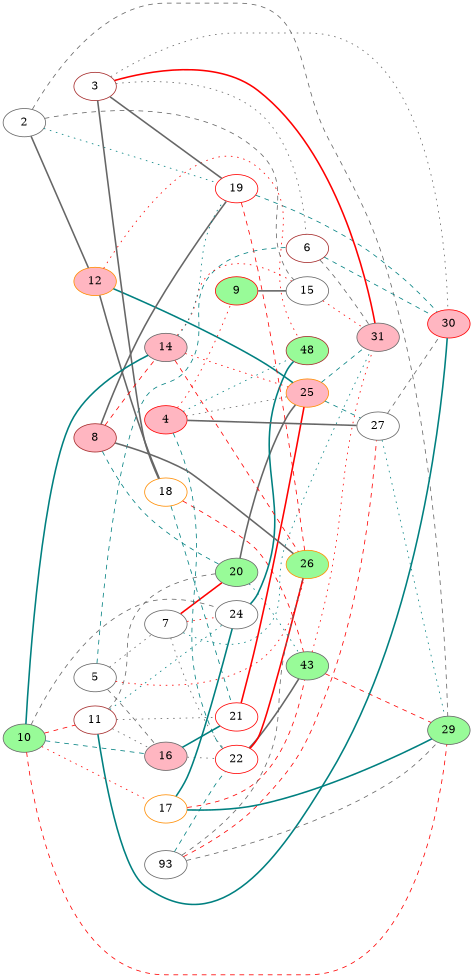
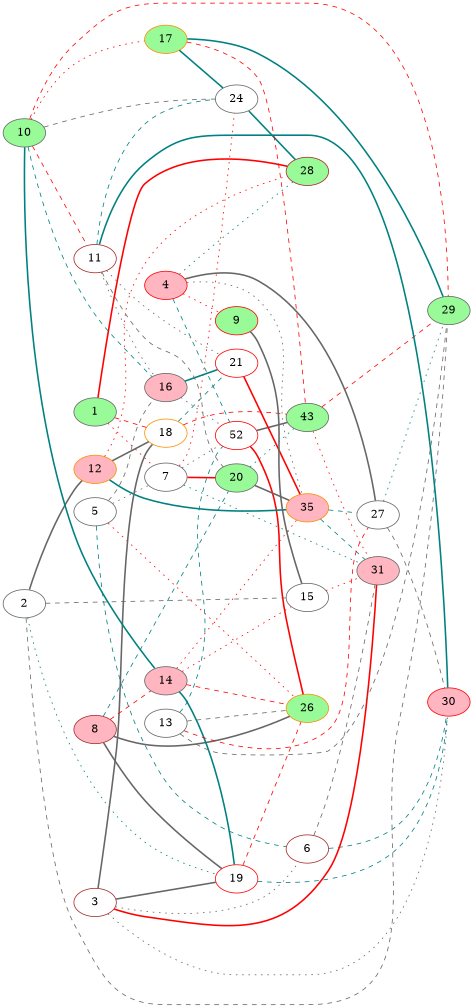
(201, 268) -> (216, 775)
(307, 351) -> (307, 171)
(307, 393) -> (307, 508)
none -> (95, 412)
(166, 667) -> (127, 146)
(237, 759) -> (237, 436)
(166, 809) -> (166, 39)
(166, 865) -> (166, 723)
